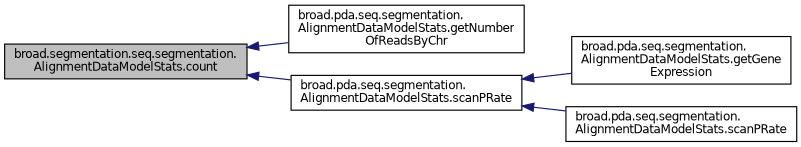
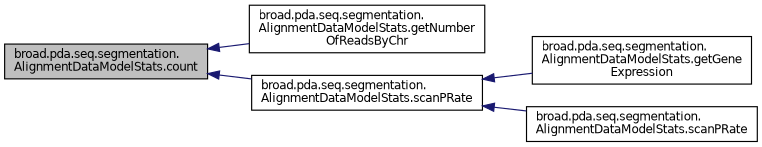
(126, 61) -> (106, 61)
